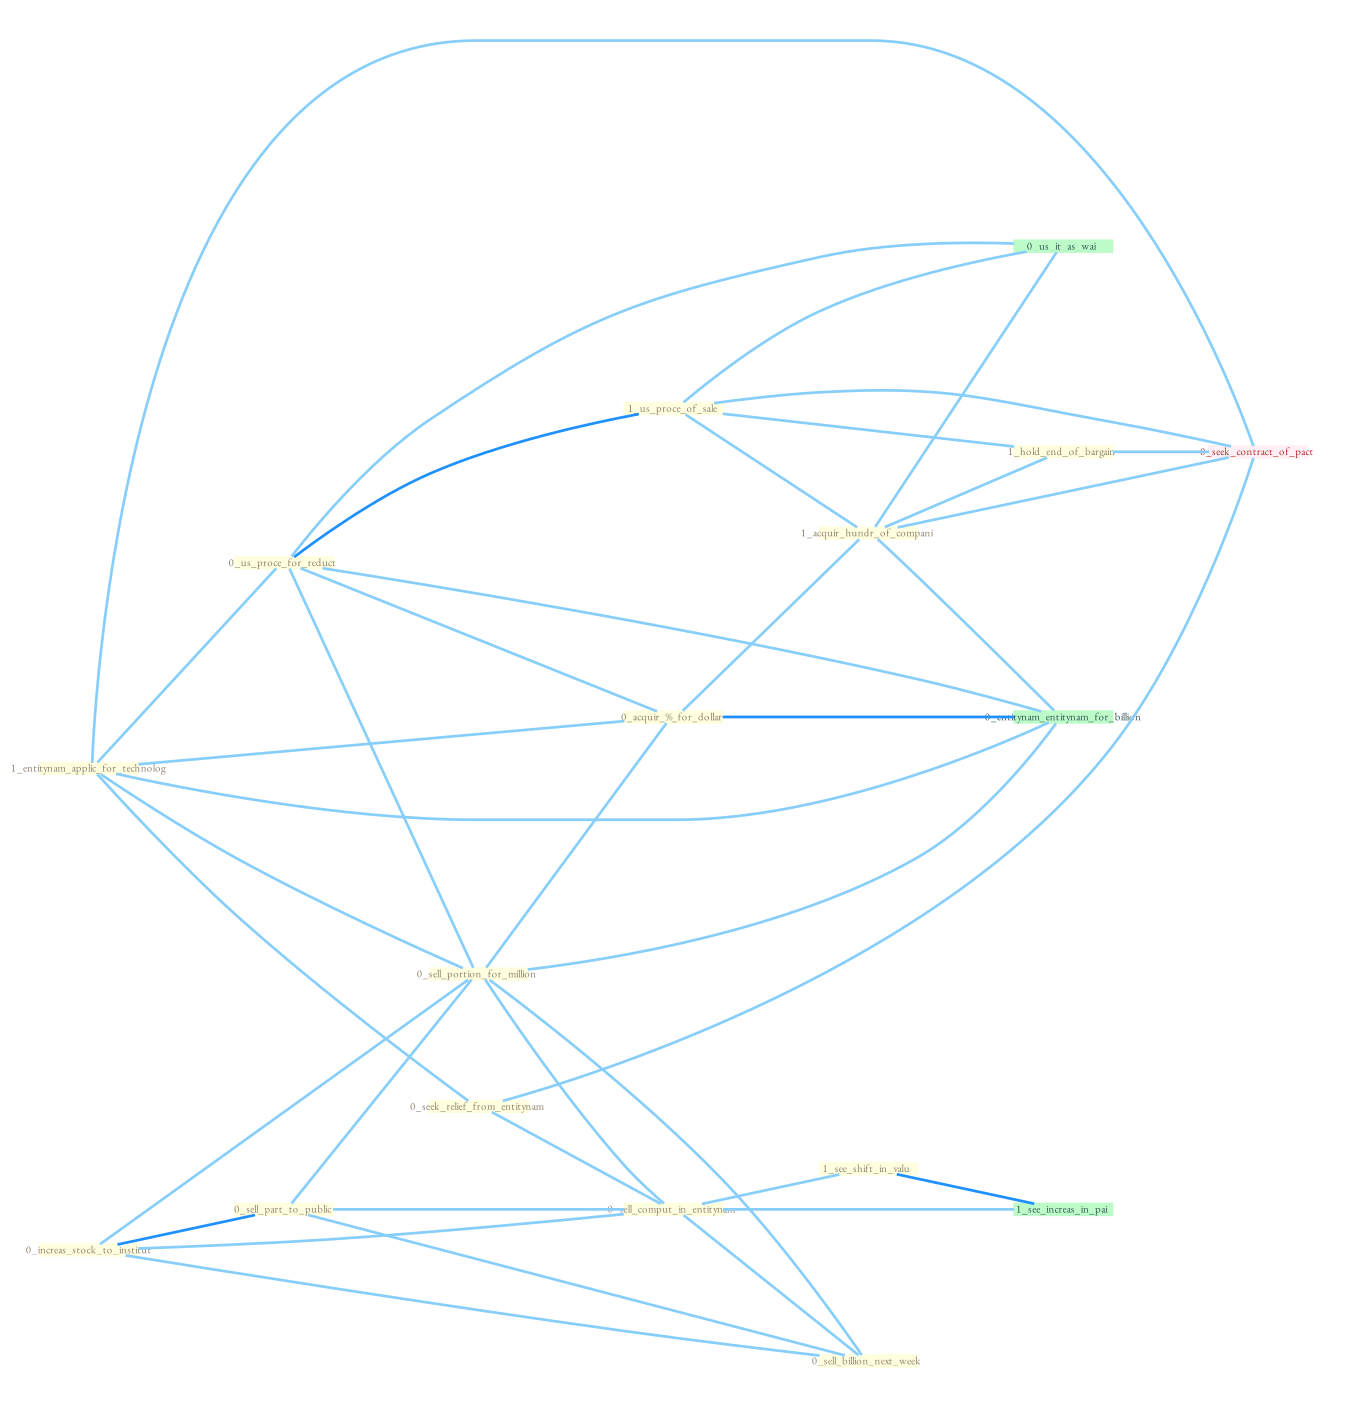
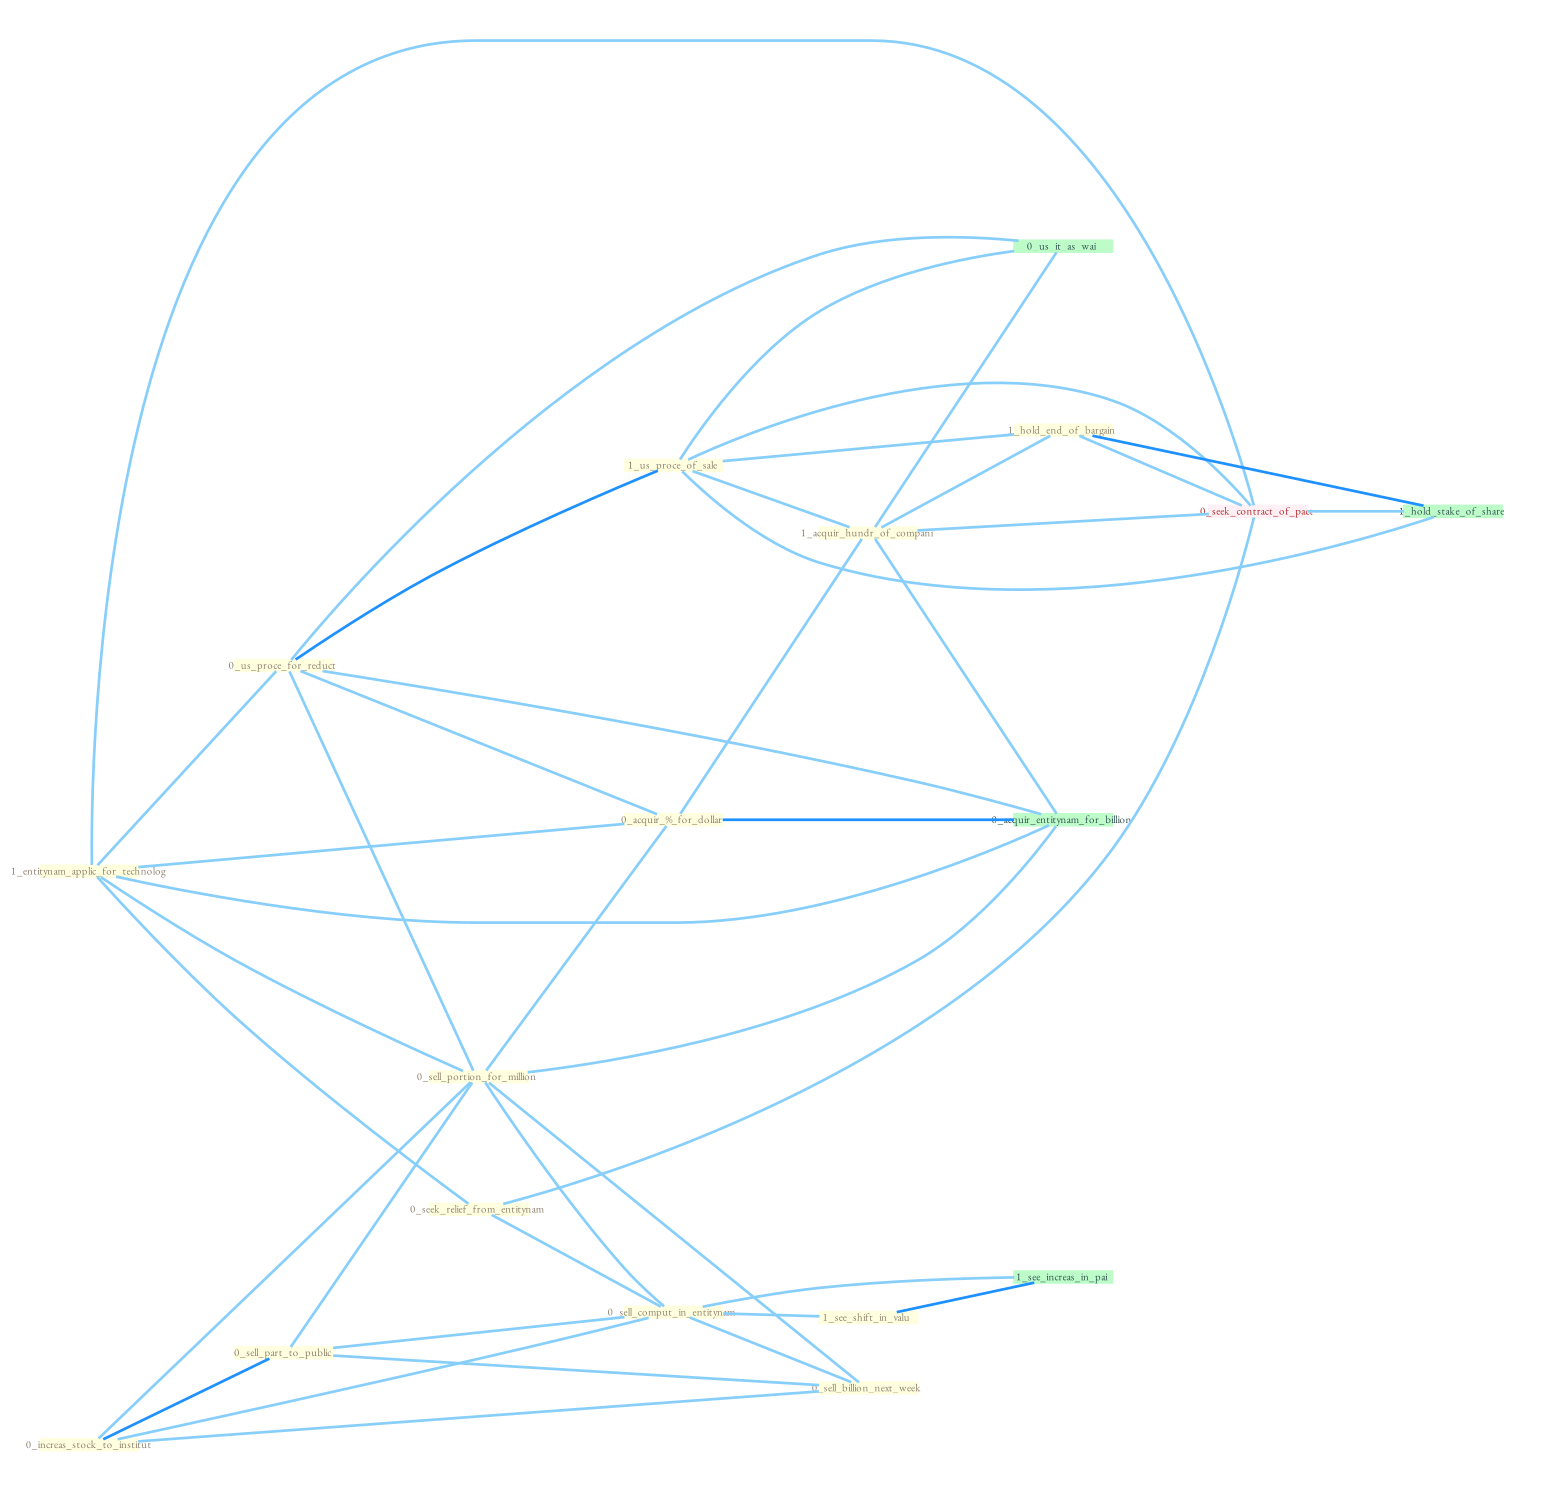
none -> (1453, 511)
(1063, 717) -> (1063, 820)
